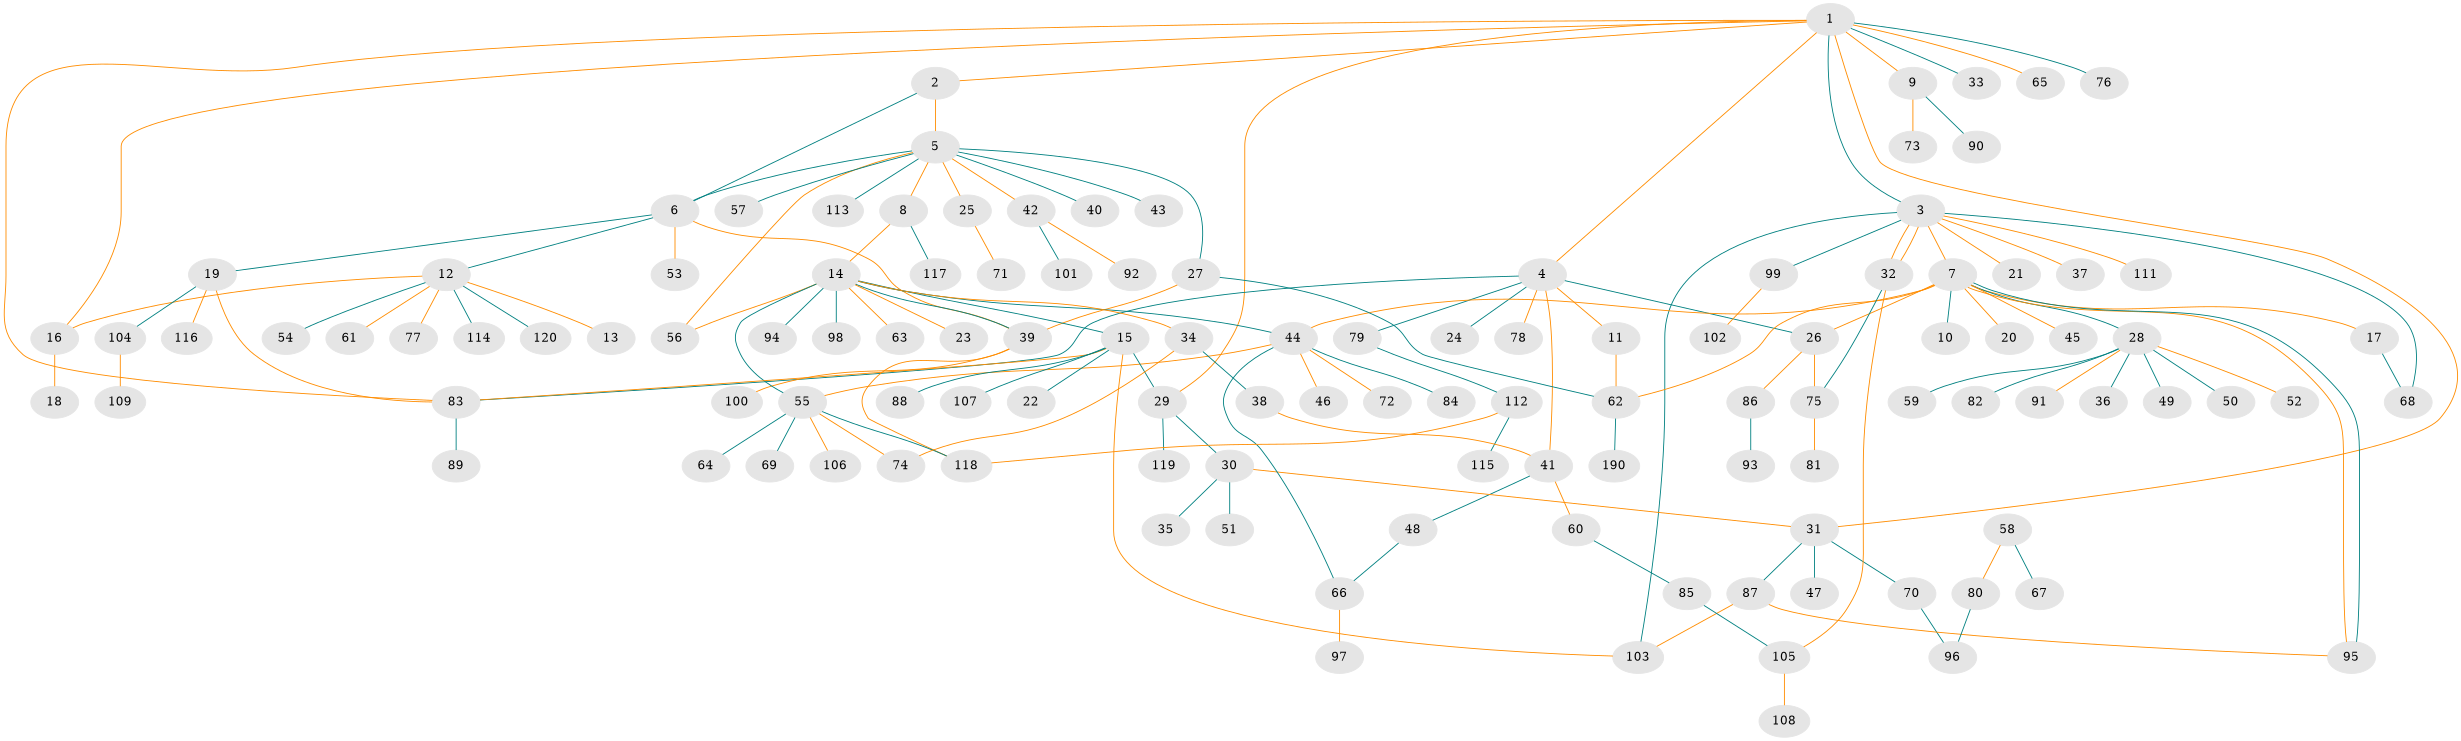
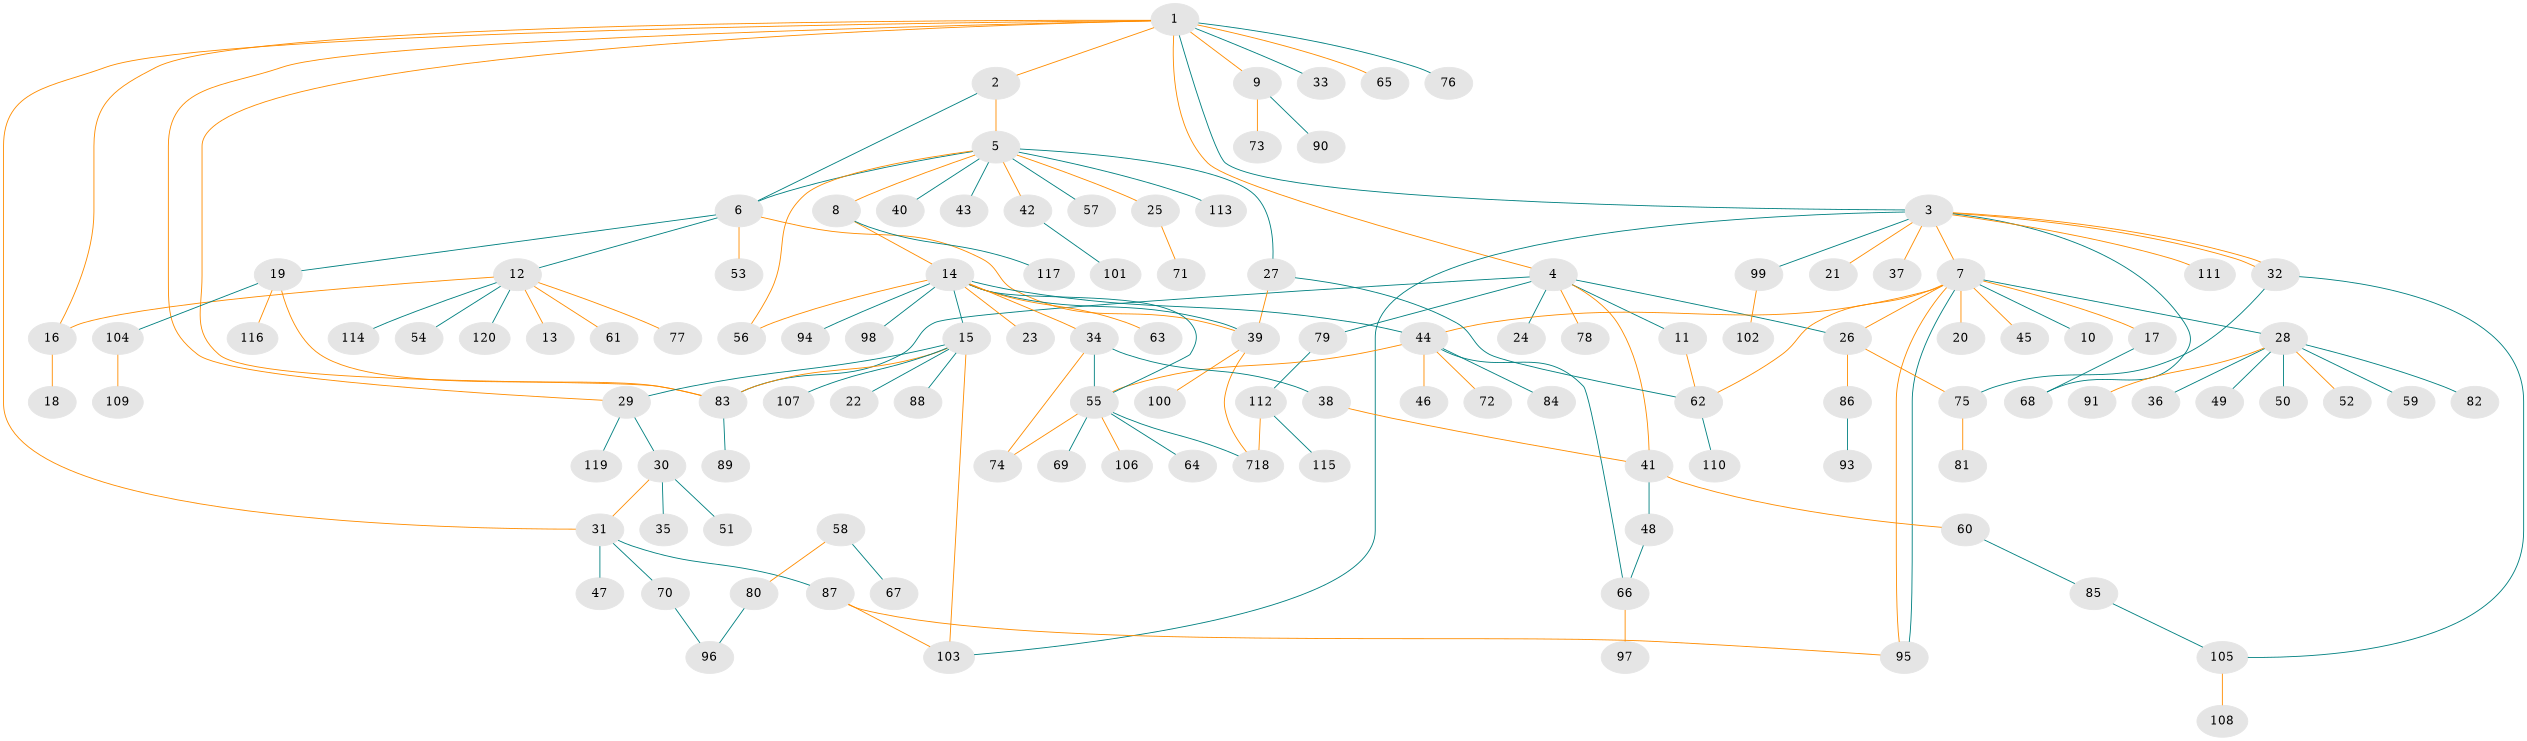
(1132, 275) -> none
(1582, 309) -> (1618, 307)
none -> (1094, 370)
(967, 466) -> (1258, 466)
(1614, 466) -> (1715, 466)
(1863, 480) -> (2524, 493)
